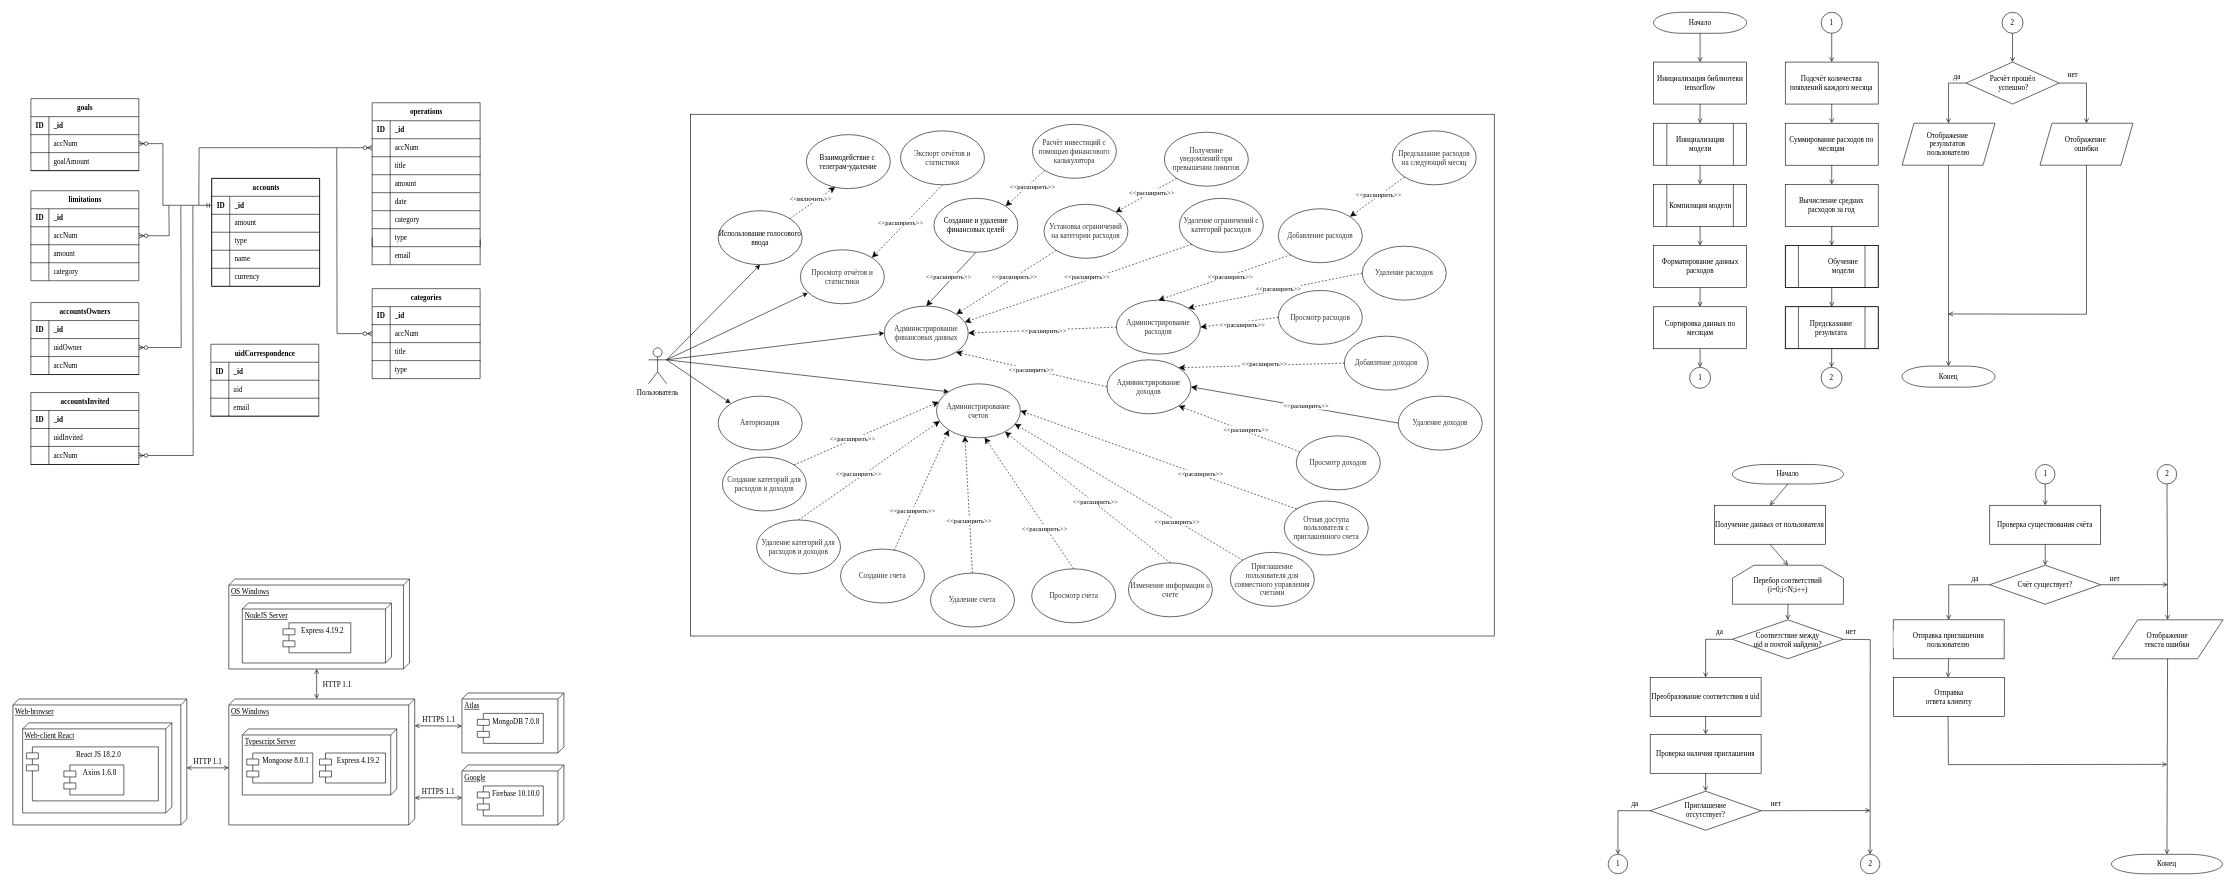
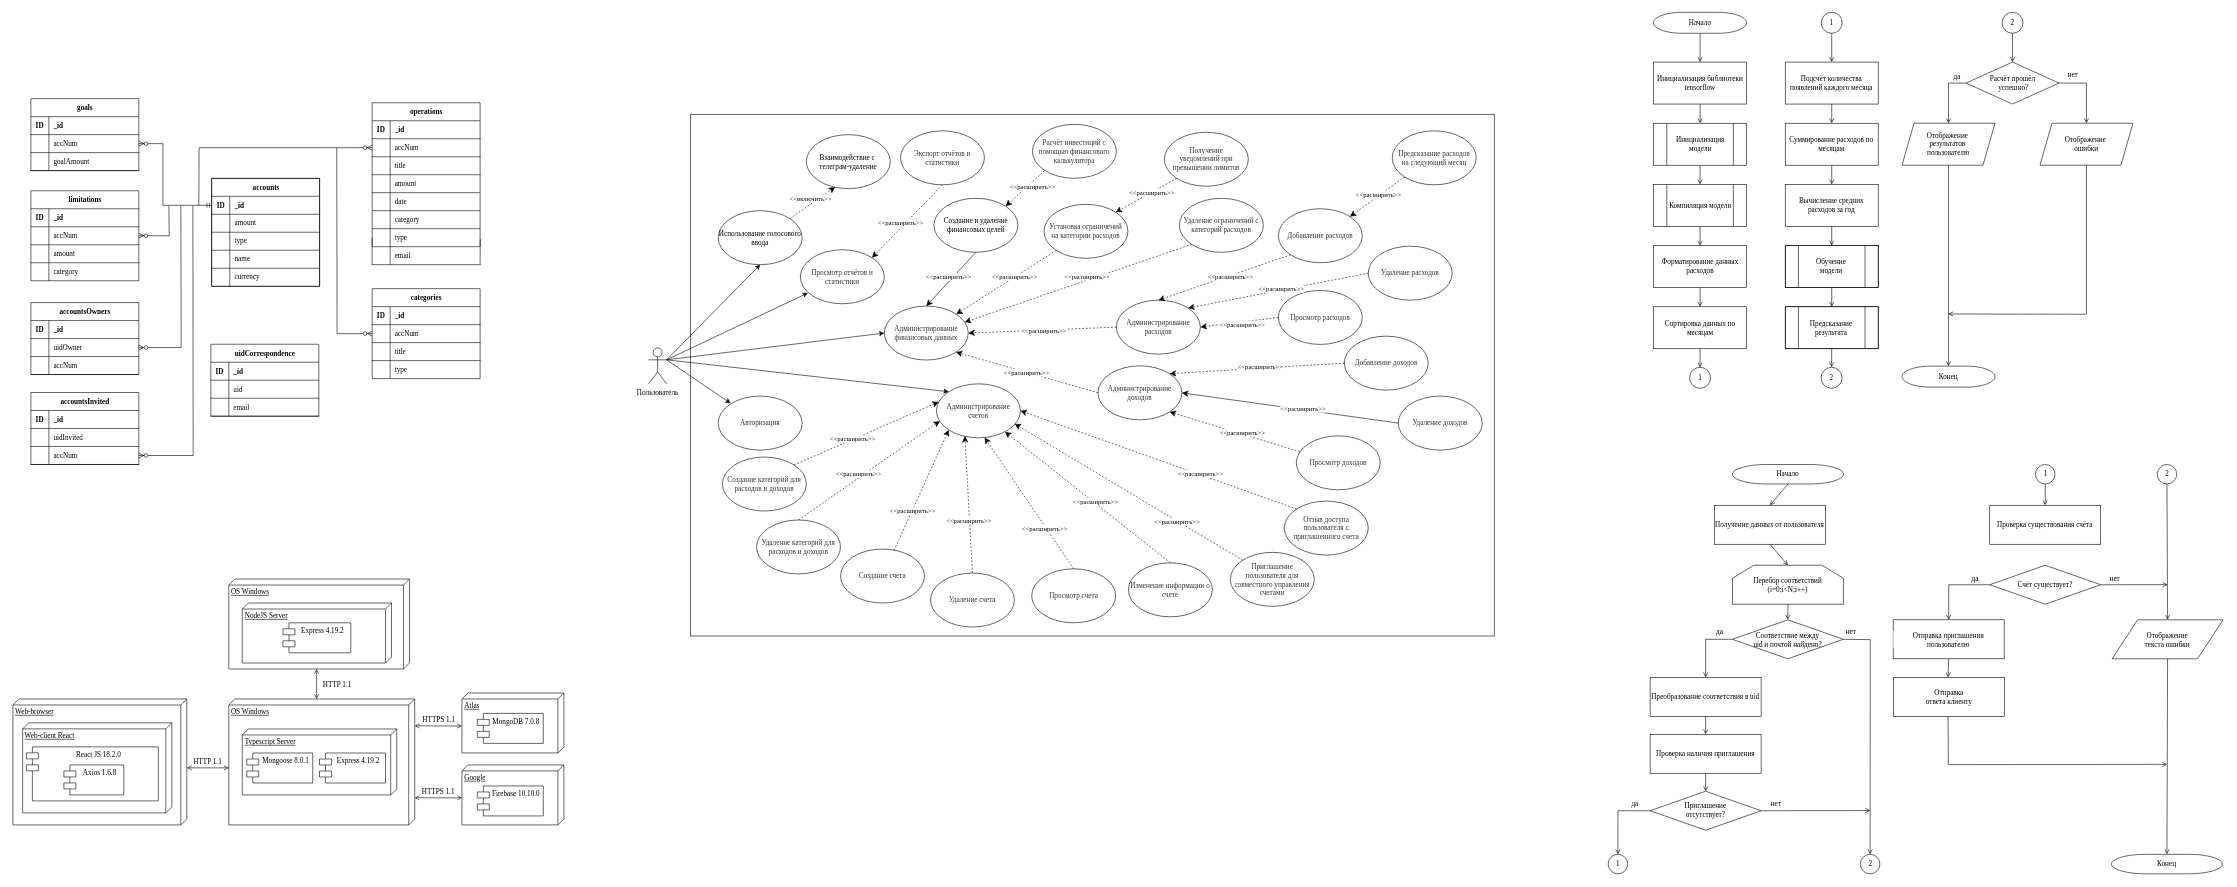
(1844, 267) -> (1832, 267)
(1404, 273) -> (1410, 273)
(1149, 387) -> (1140, 393)
(2046, 555) -> none
